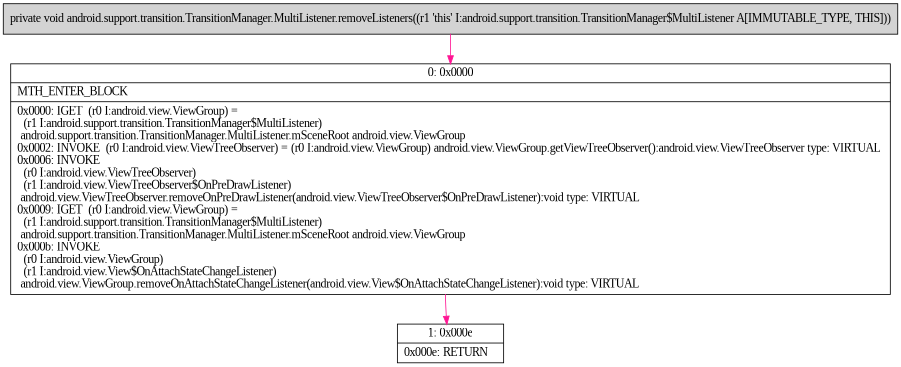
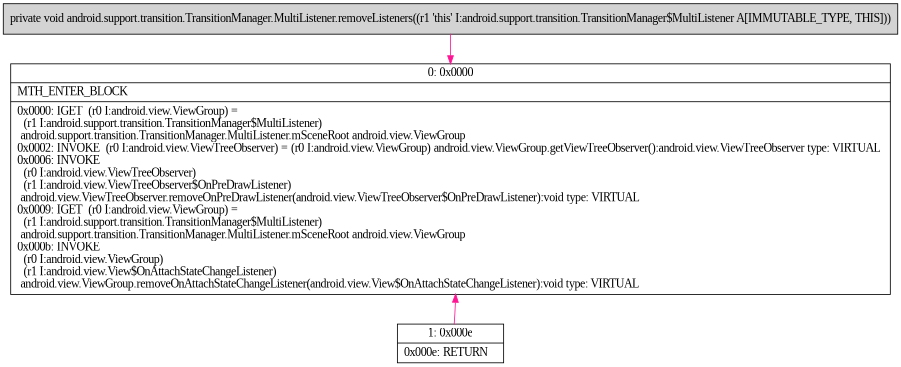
(446, 305) -> (455, 313)
